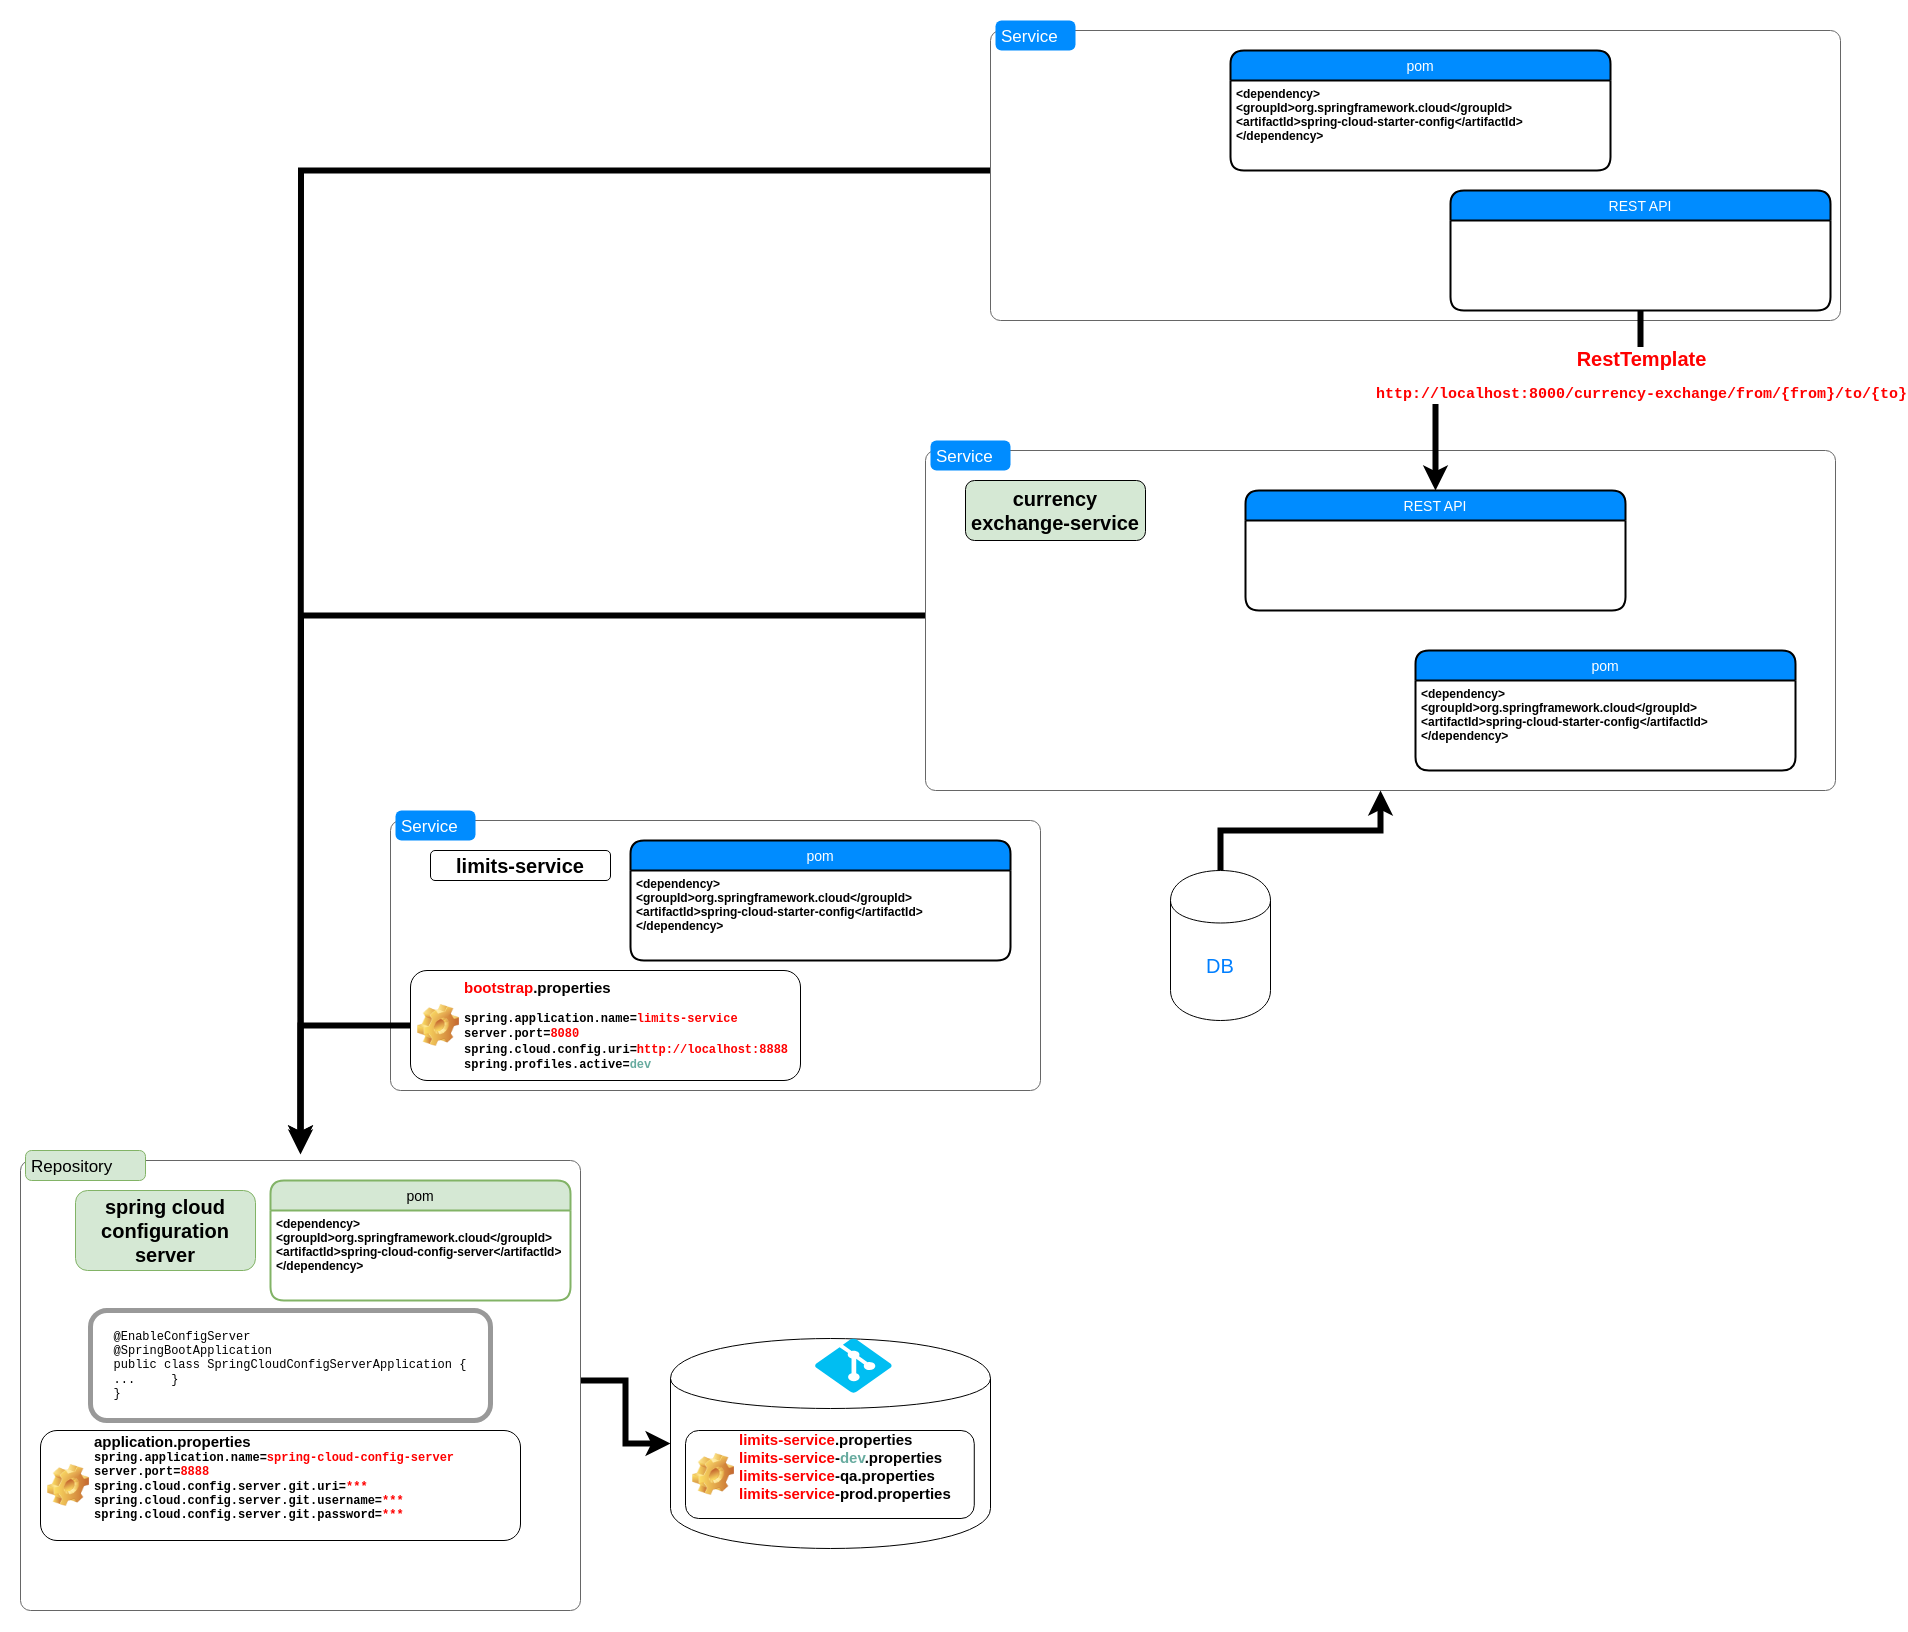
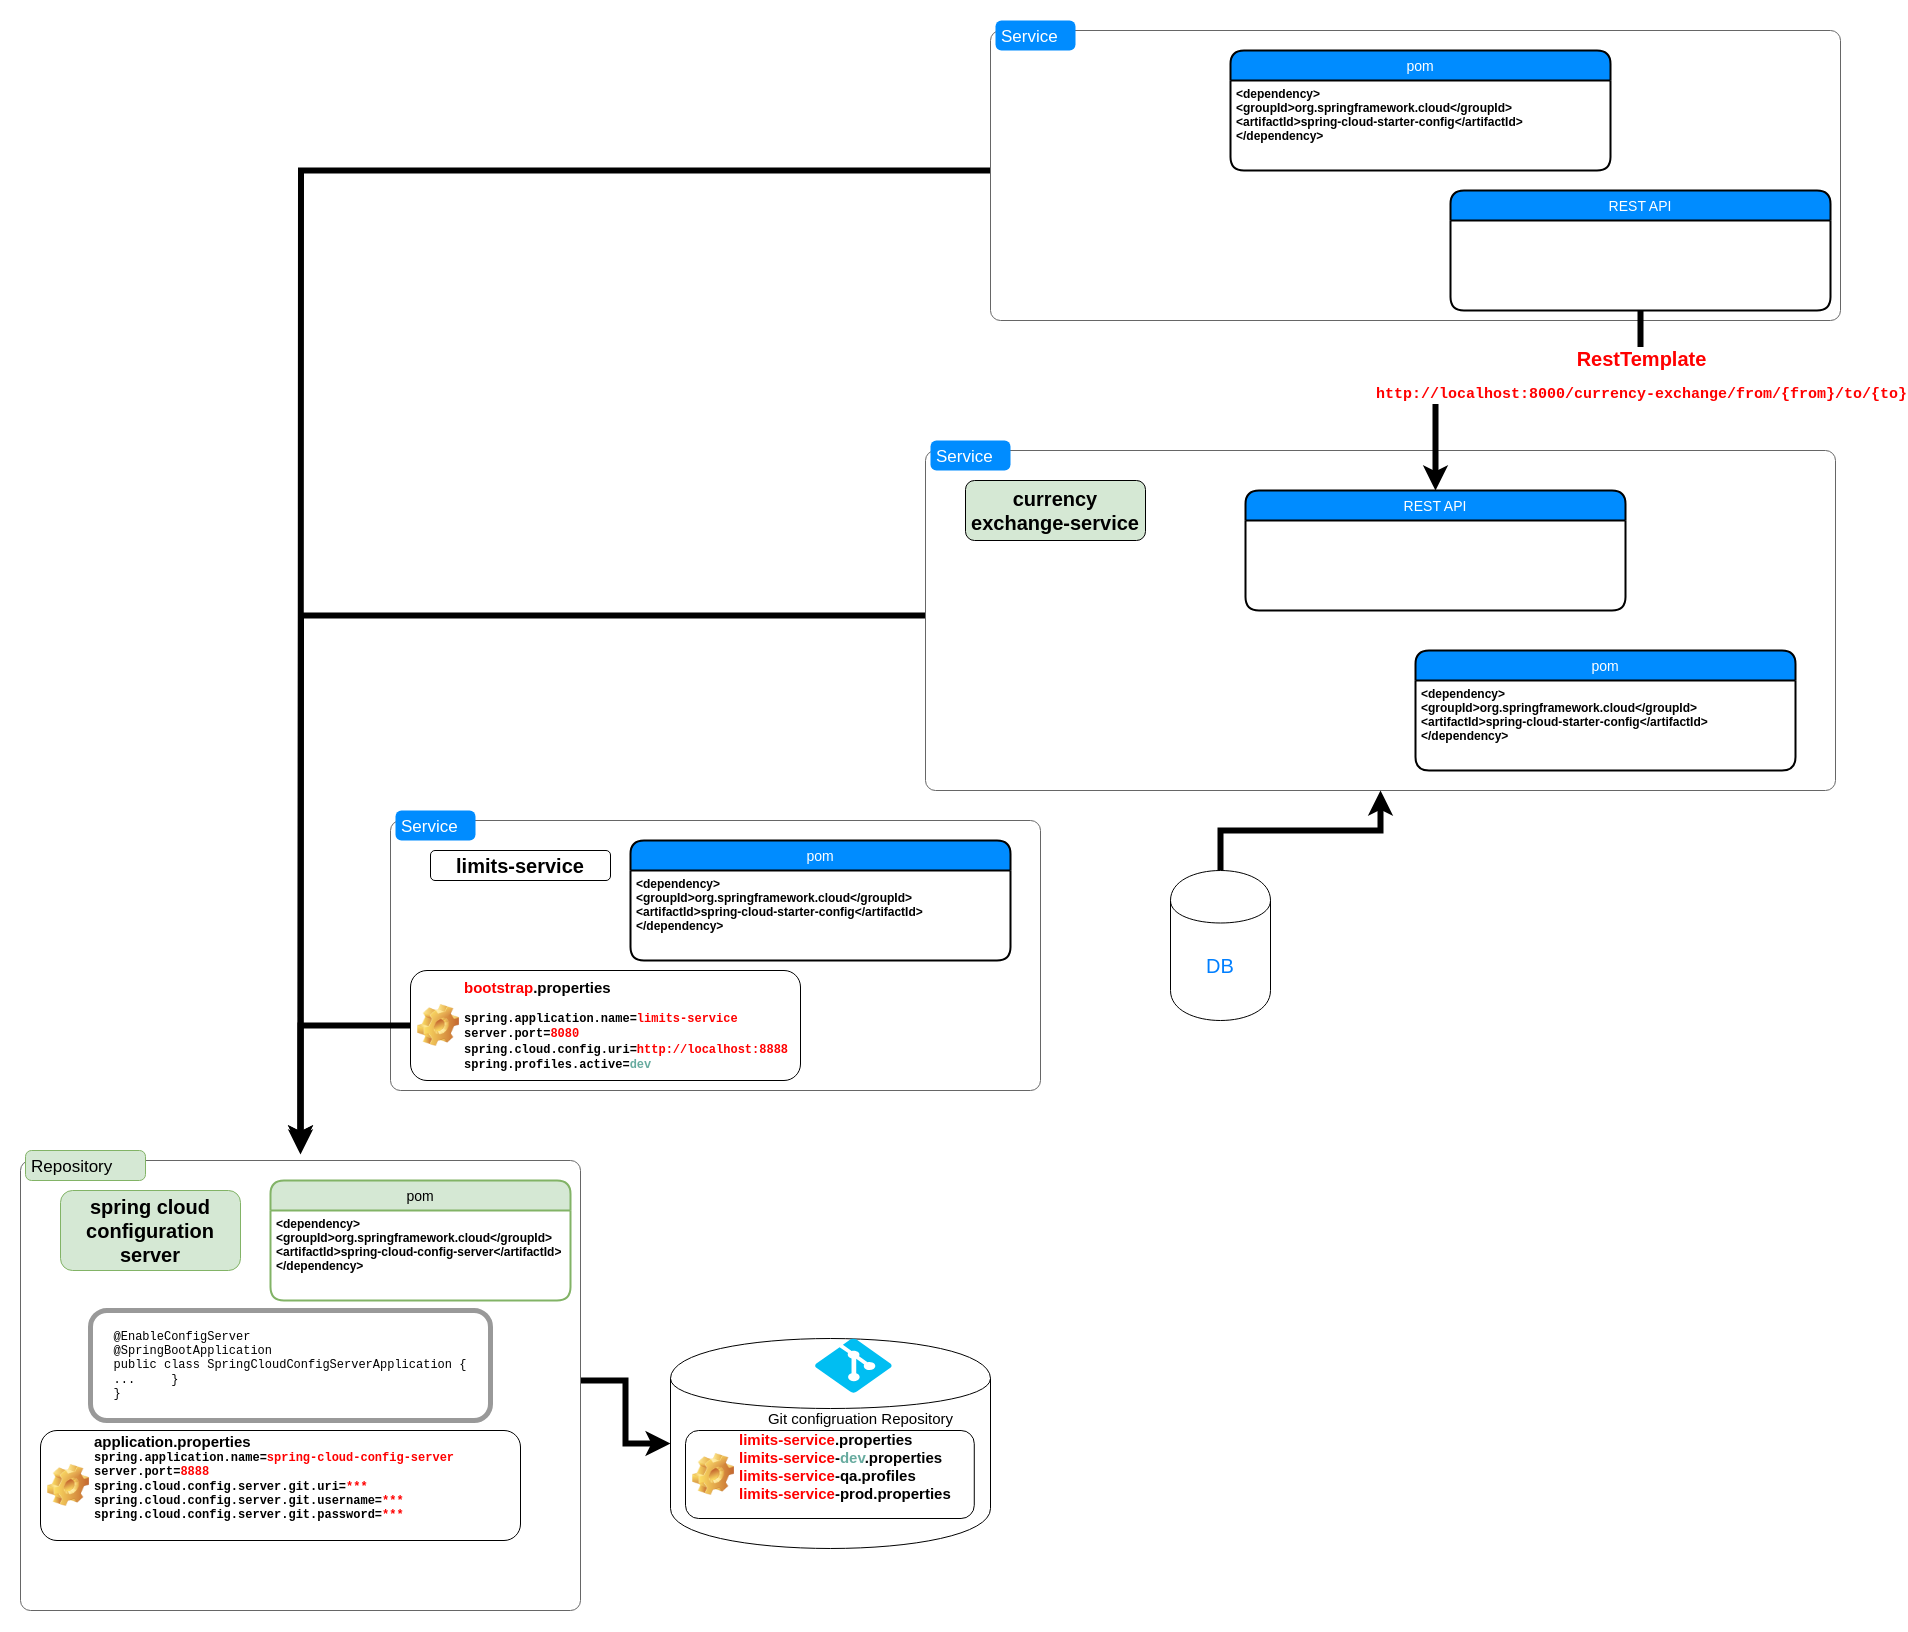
(166, 1231) -> (151, 1231)
none -> (861, 1418)
(831, 1475) -> (831, 1475)
